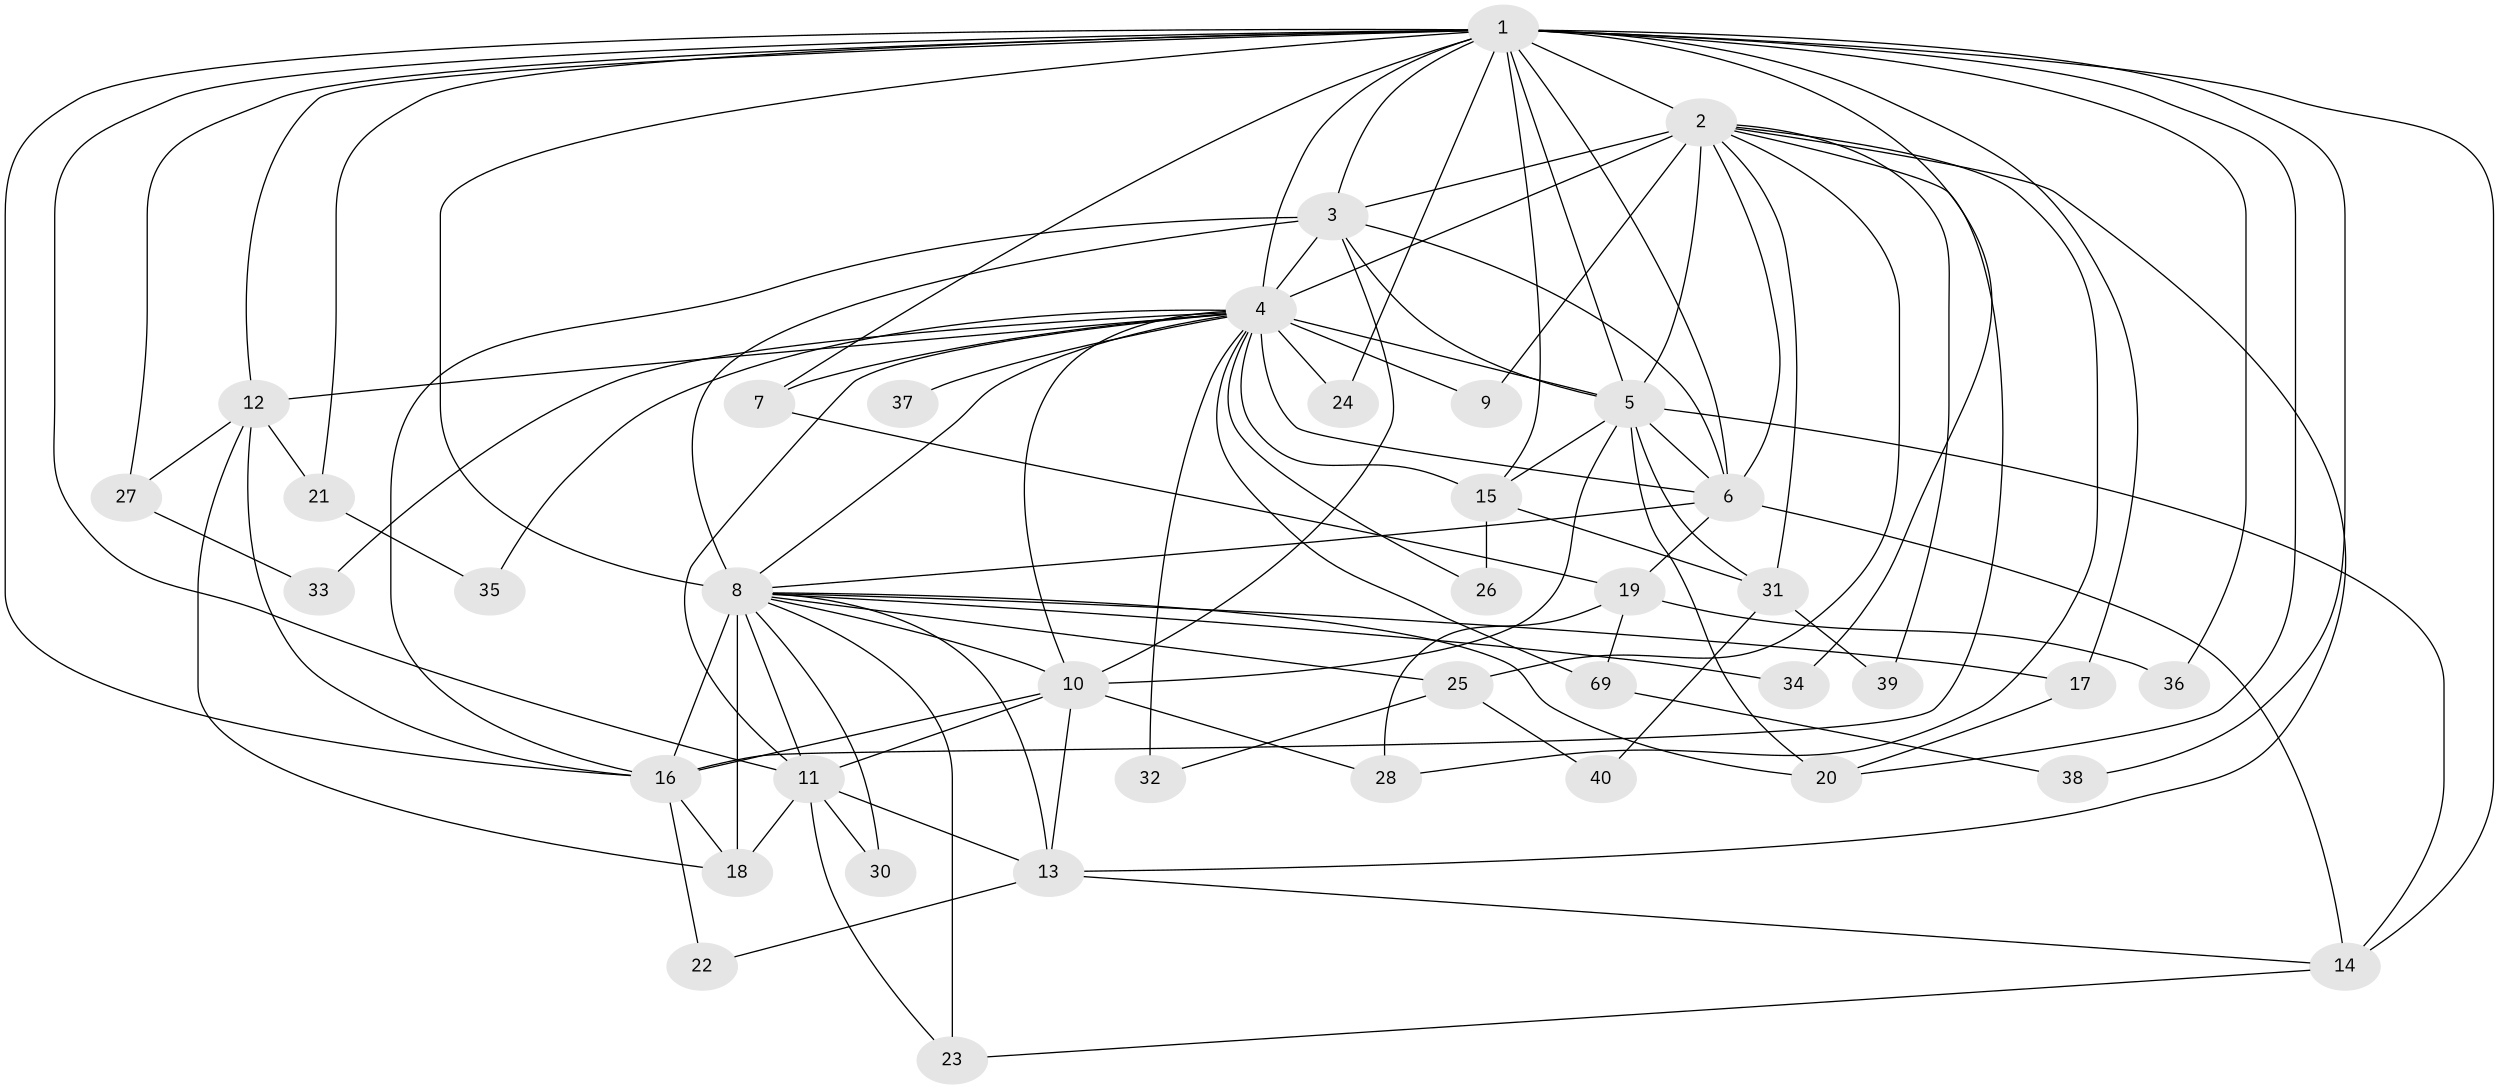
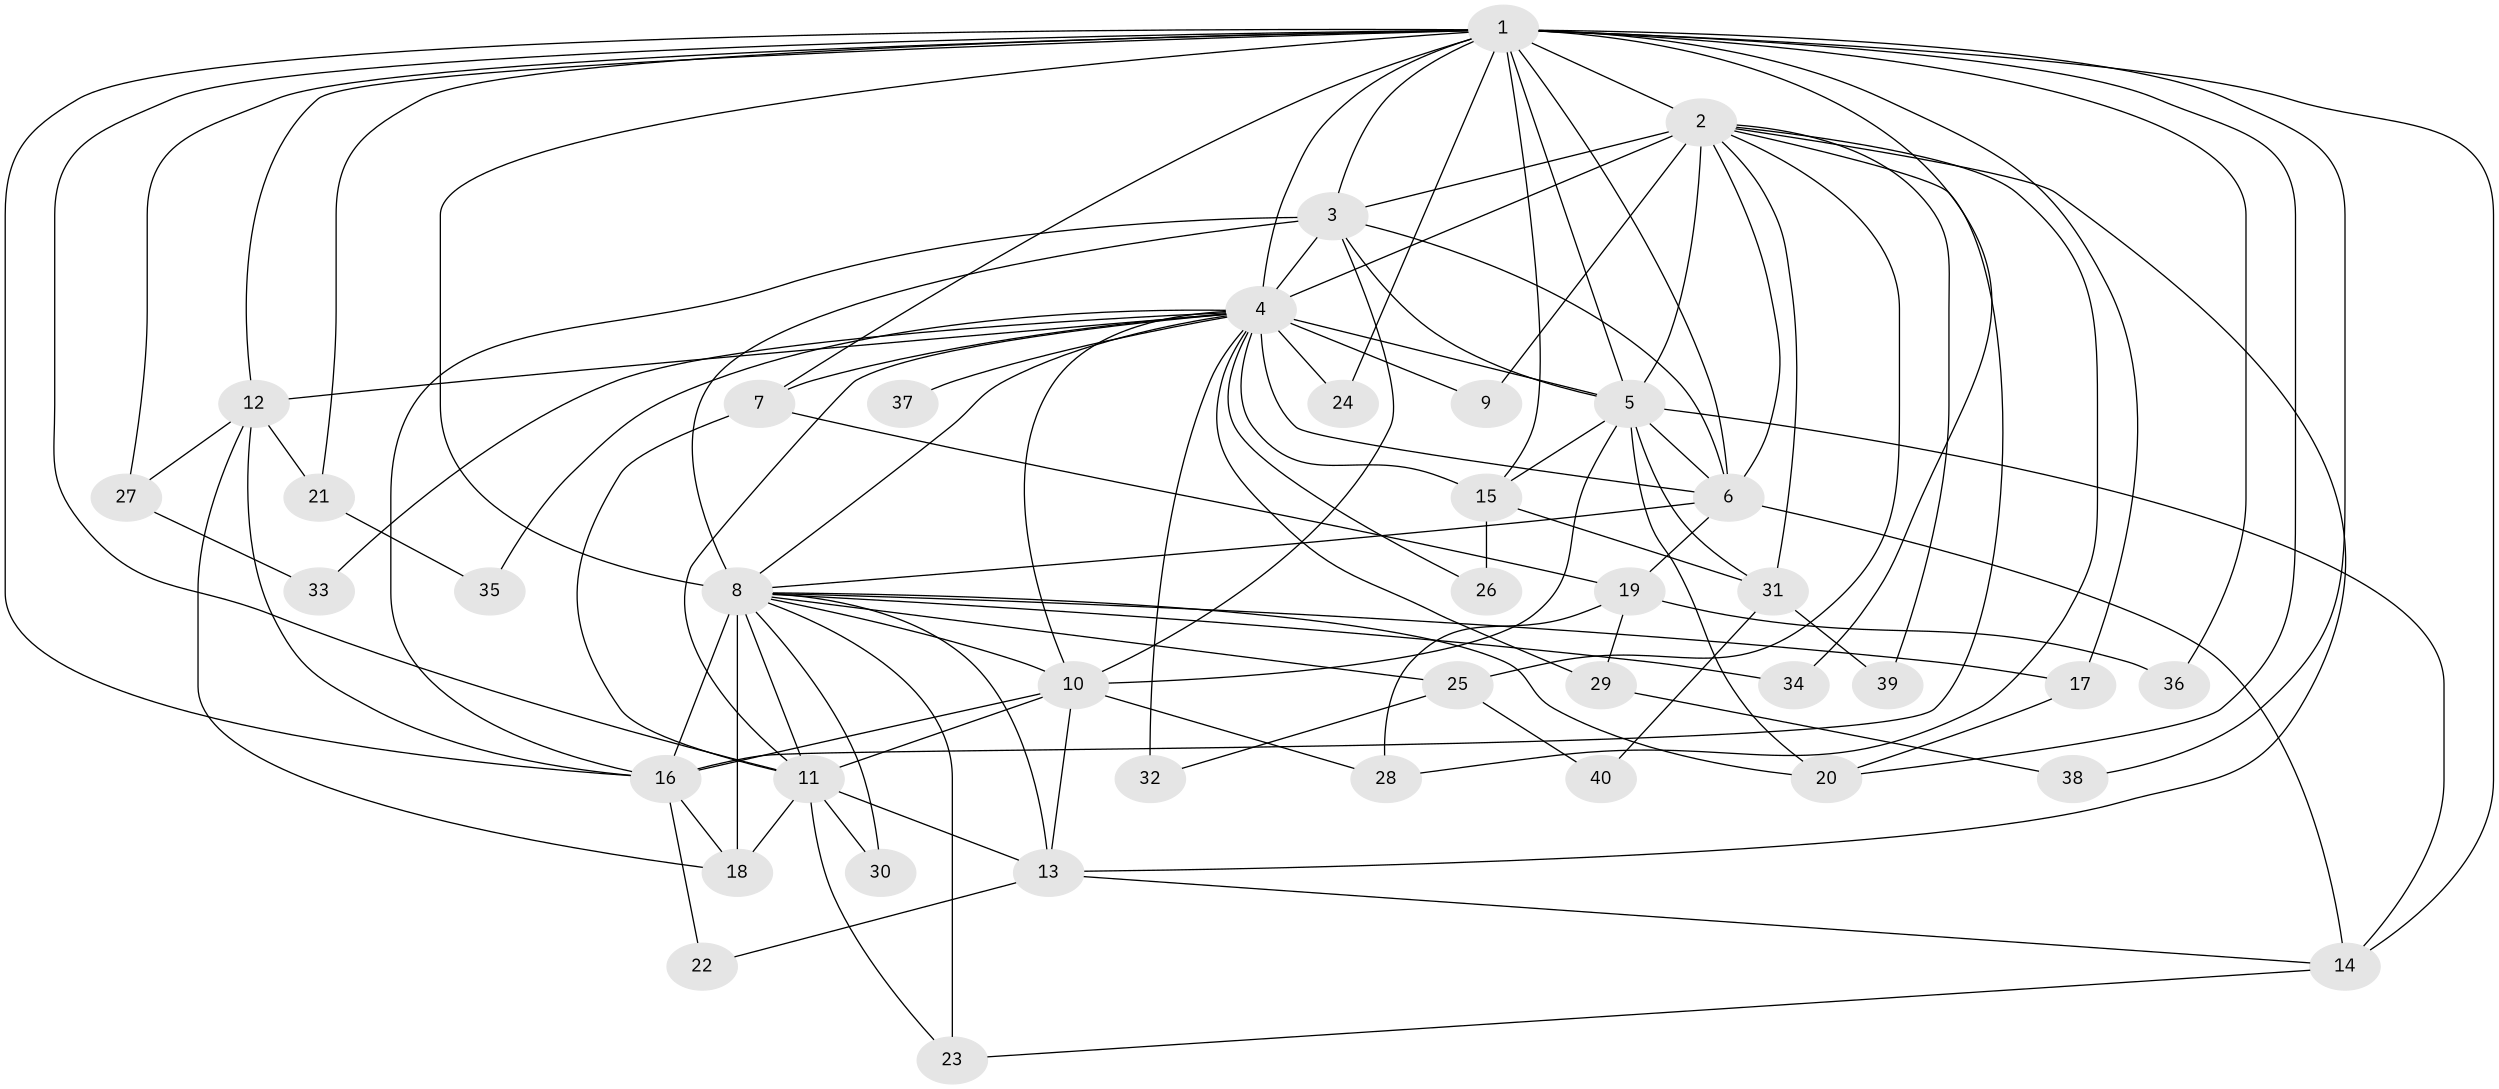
none -> (579, 614)
(1601, 685) -> (1601, 685)
